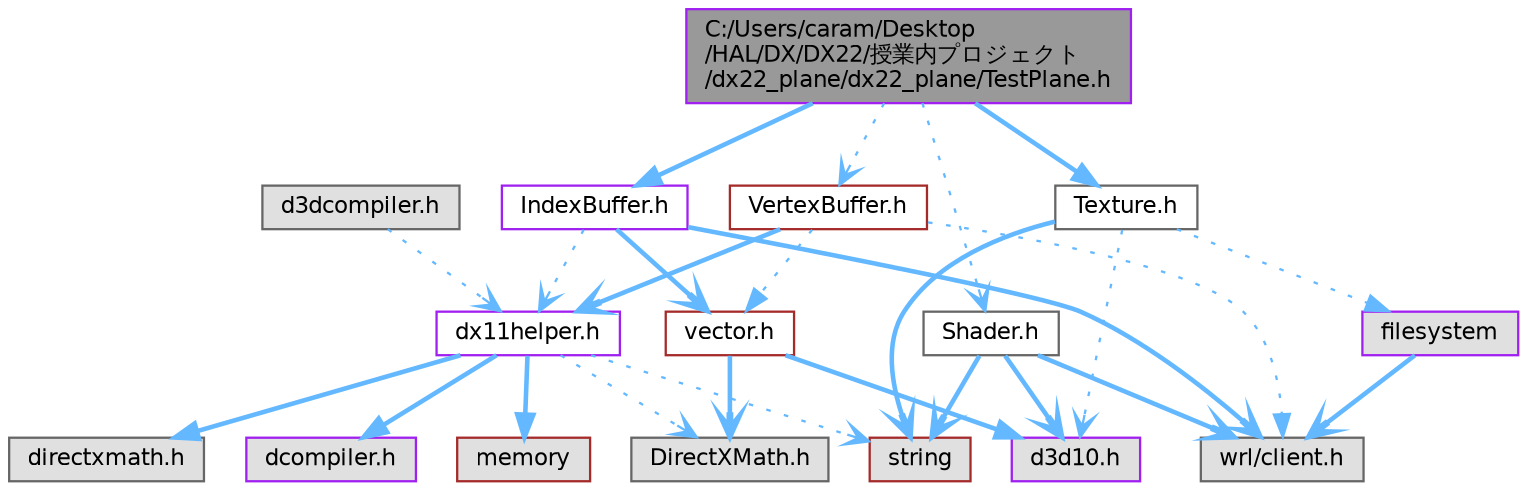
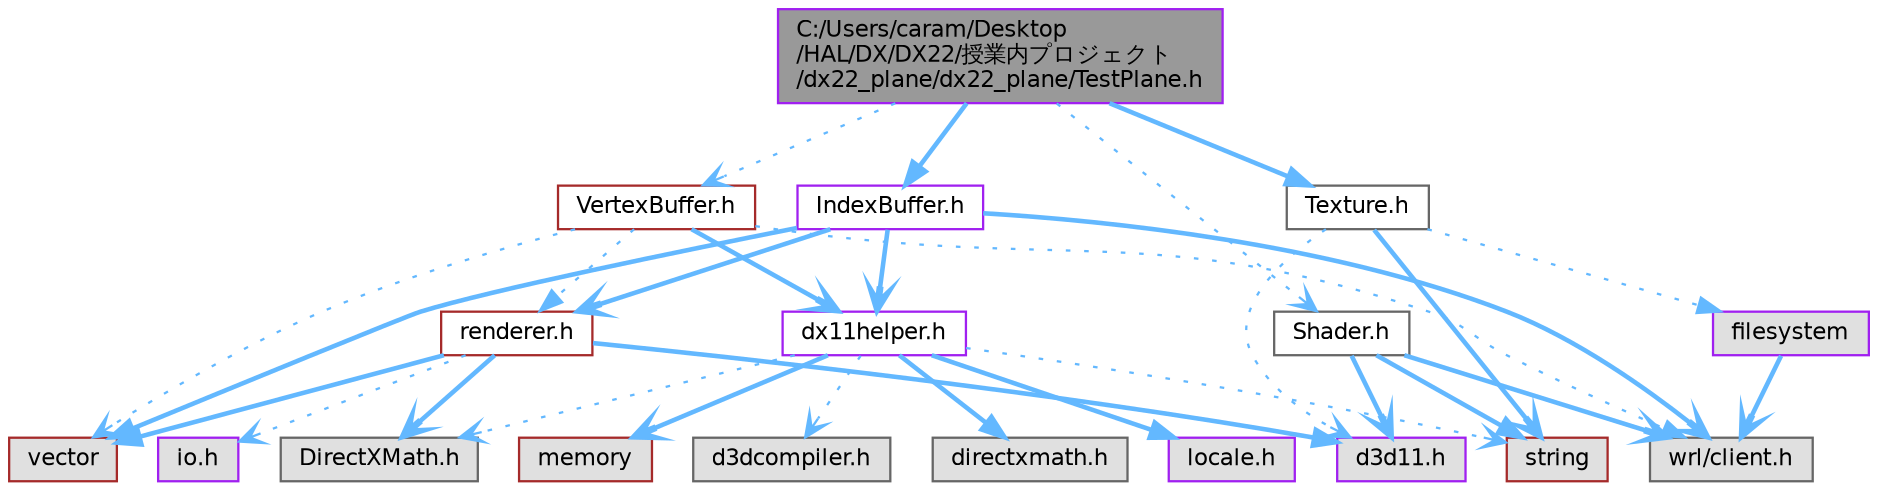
(567, 260) -> (884, 259)
(435, 263) -> (839, 387)
(730, 333) -> (517, 333)
(526, 385) -> (741, 392)
(961, 386) -> (1439, 390)
none -> (63, 459)
none -> (198, 459)
(331, 459) -> (1232, 459)
(1076, 459) -> (1401, 459)
